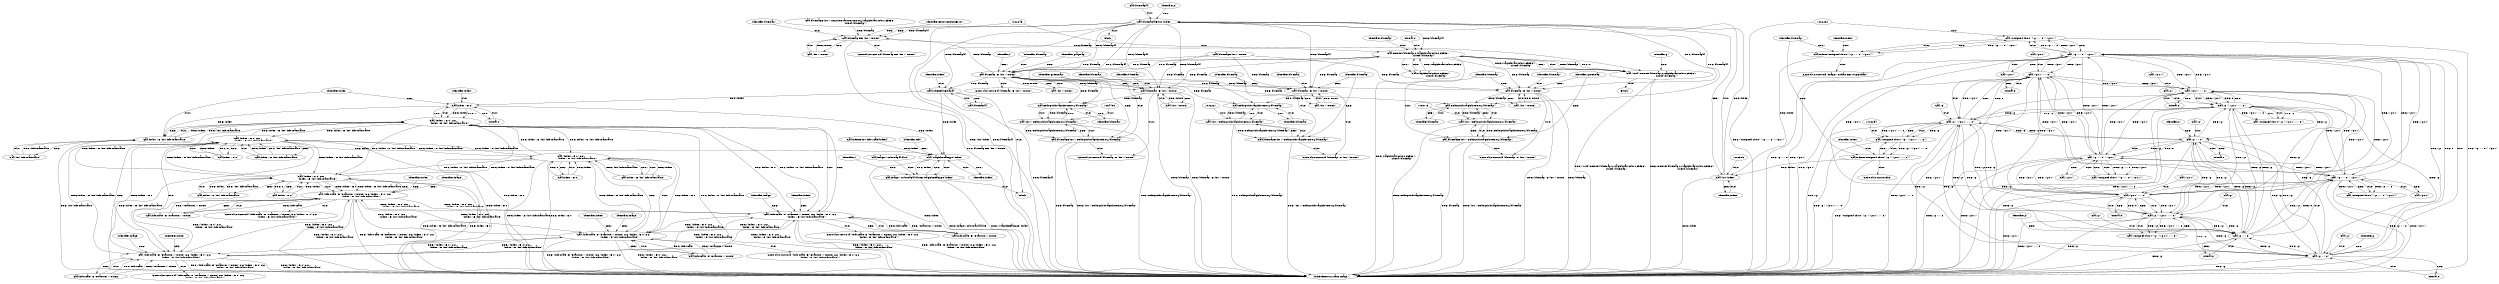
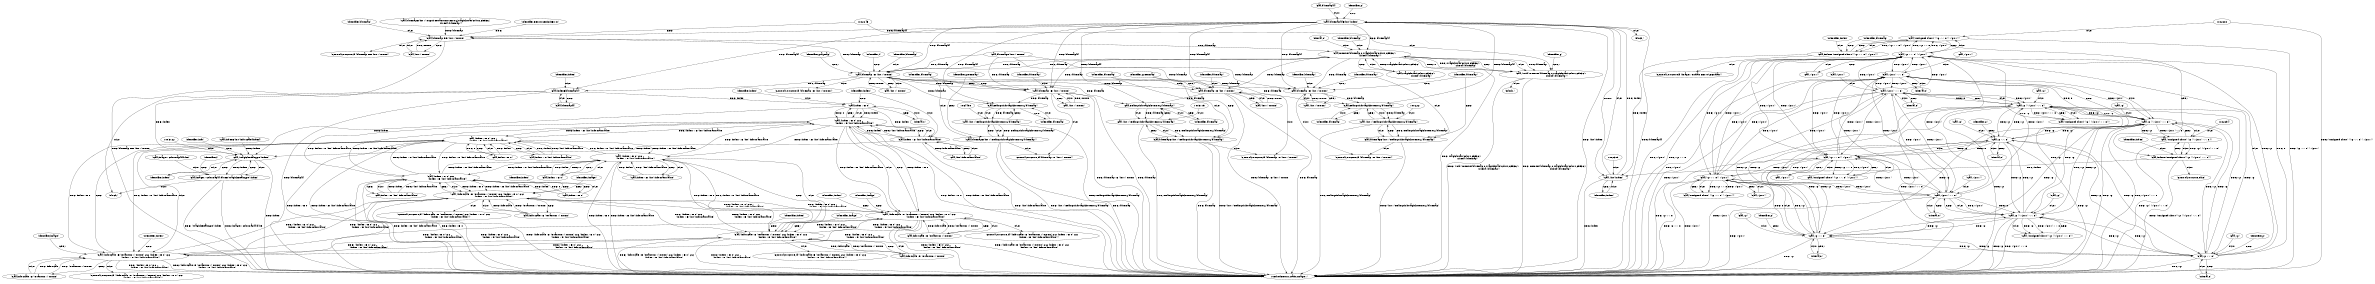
(1716, 98) -> (1608, 98)
none -> (169, 140)
